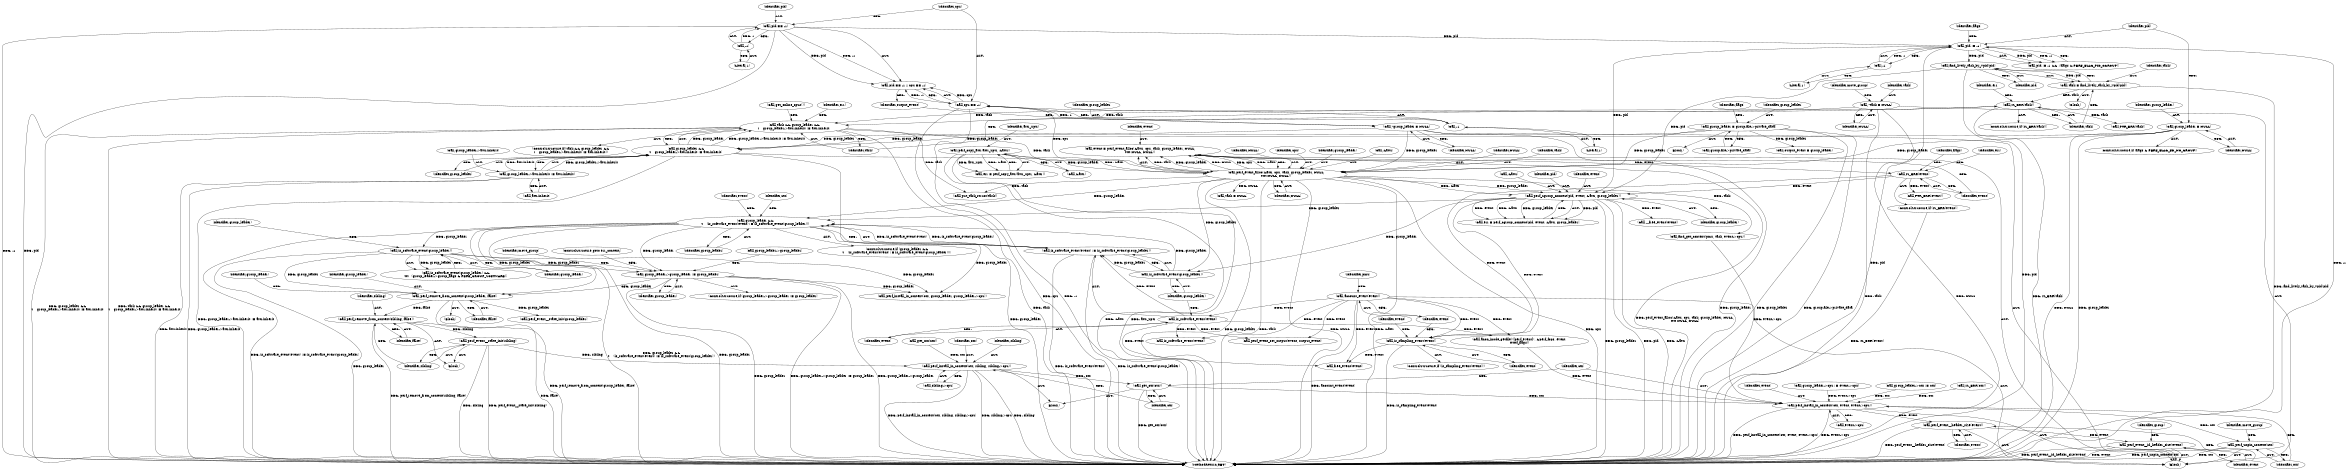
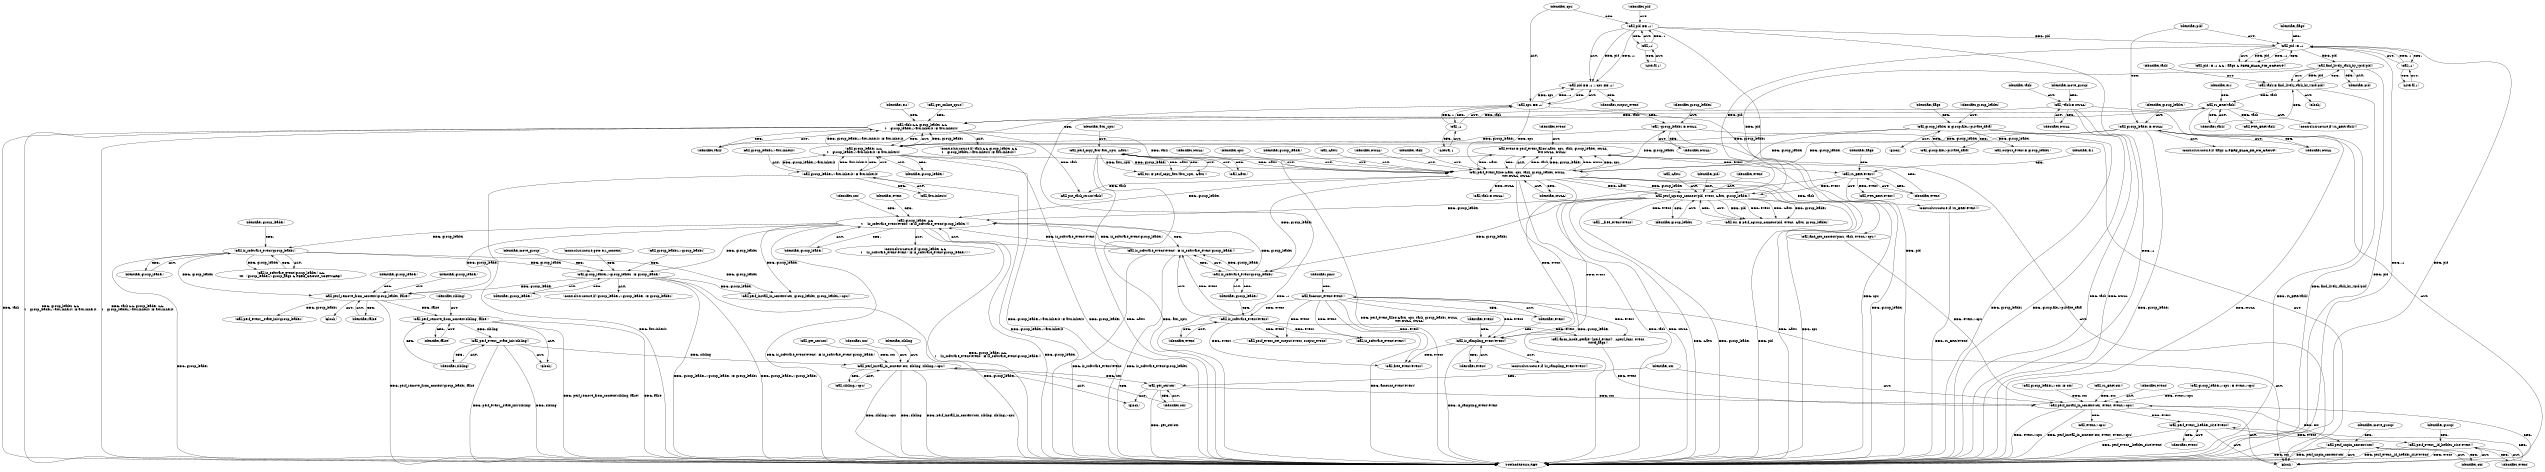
(2071, 95) -> (2269, 95)
(636, 287) -> (536, 287)
(1833, 418) -> none
